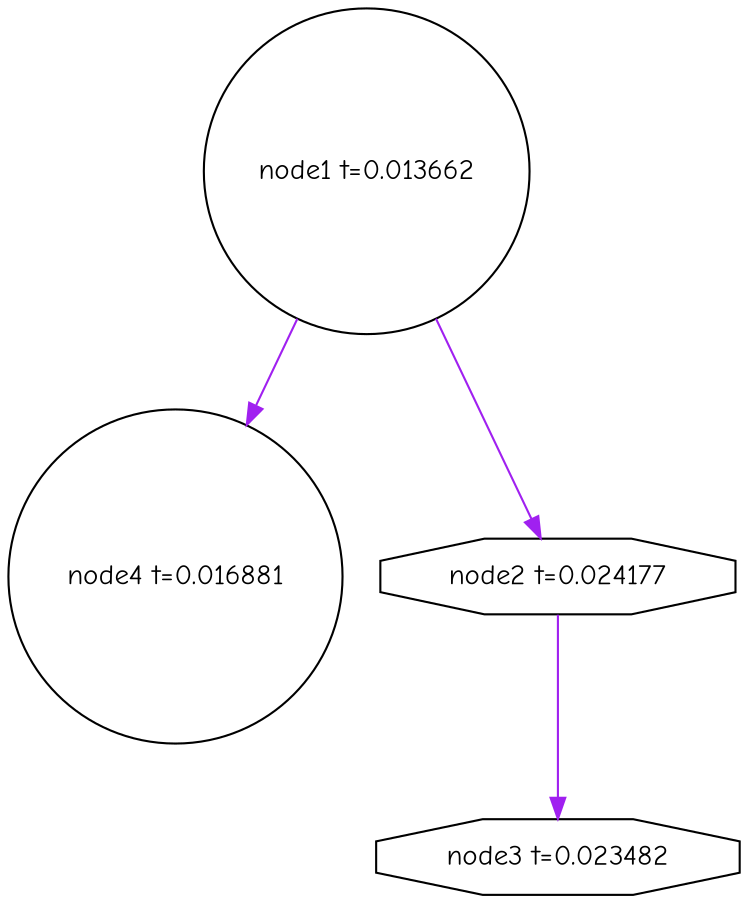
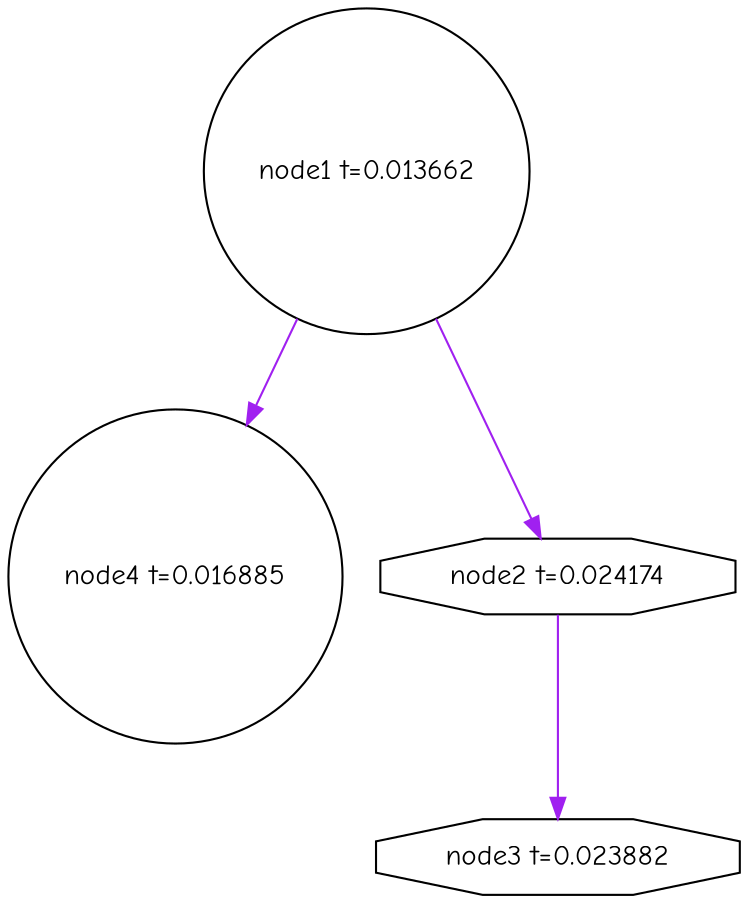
(175, 576) -> (175, 576)
(558, 576) -> (558, 576)
(558, 857) -> (558, 857)
